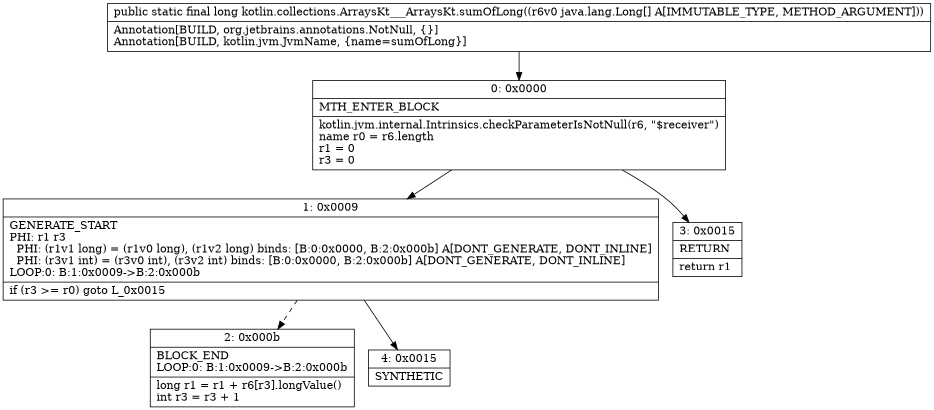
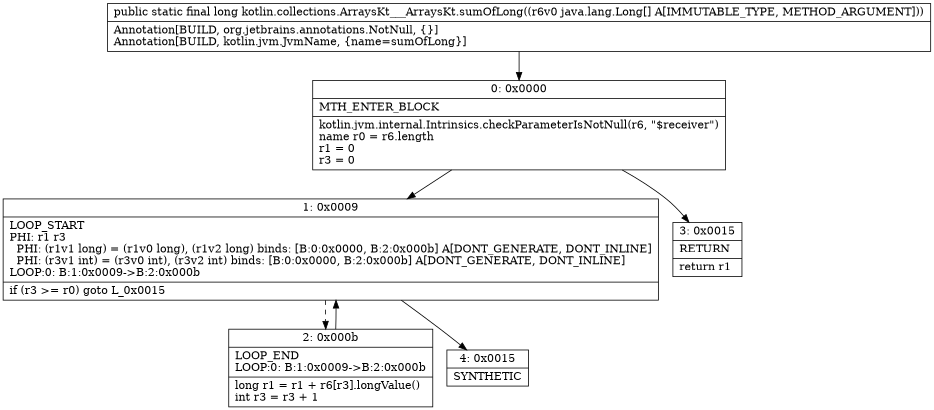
(64, 226) -> (47, 226)
none -> (336, 319)
(193, 356) -> (267, 356)
